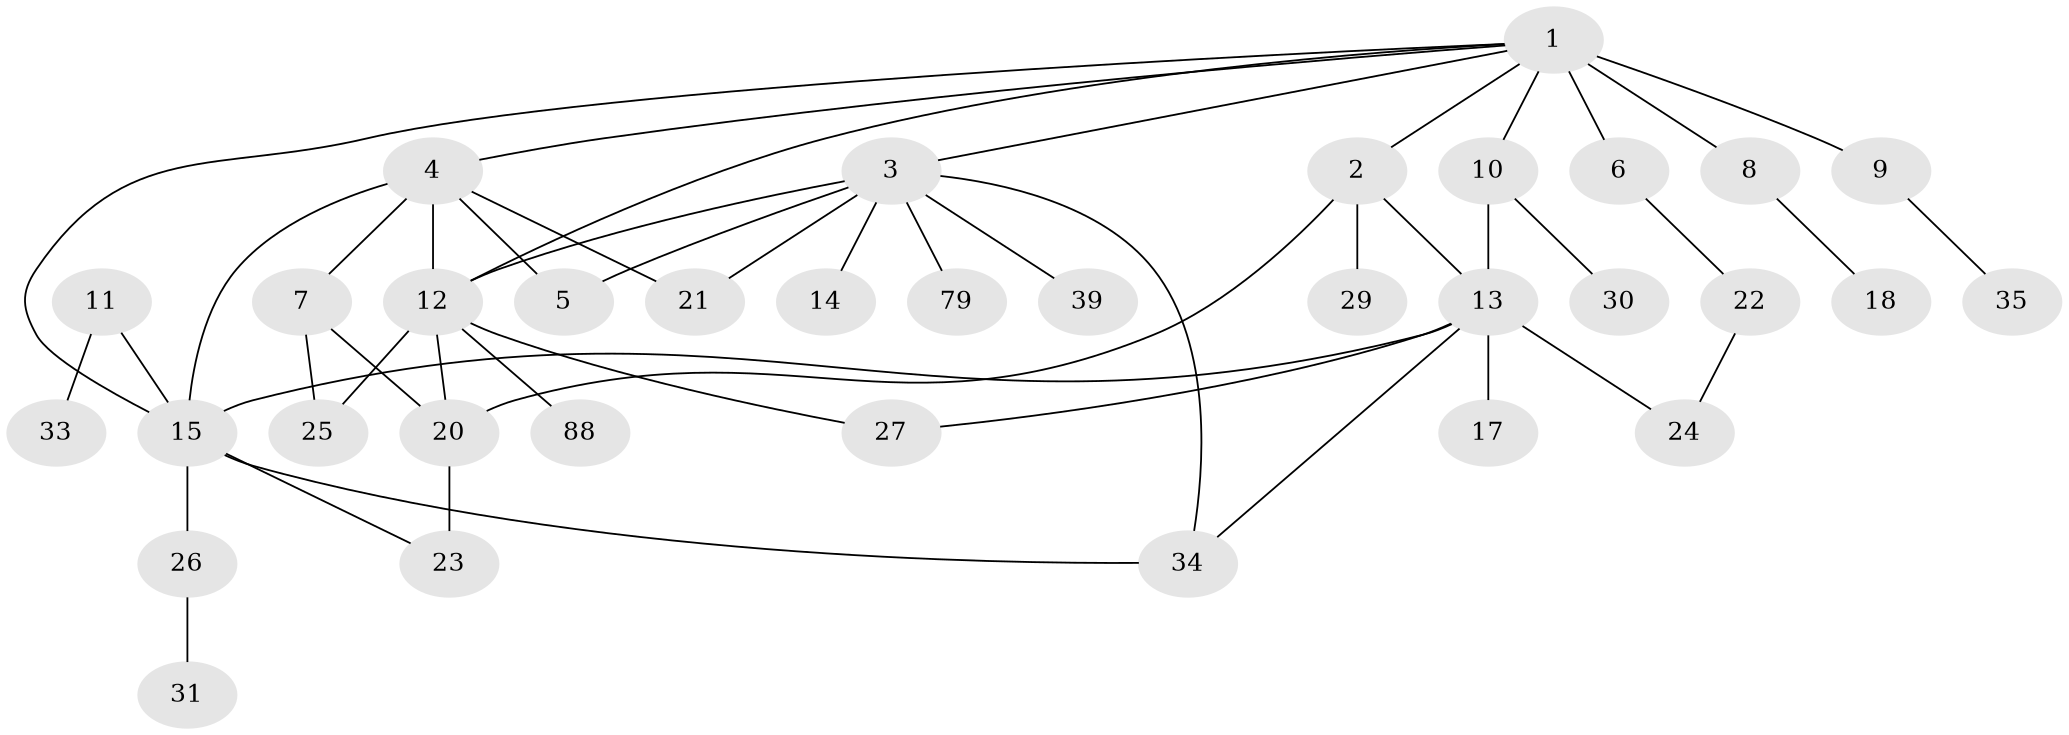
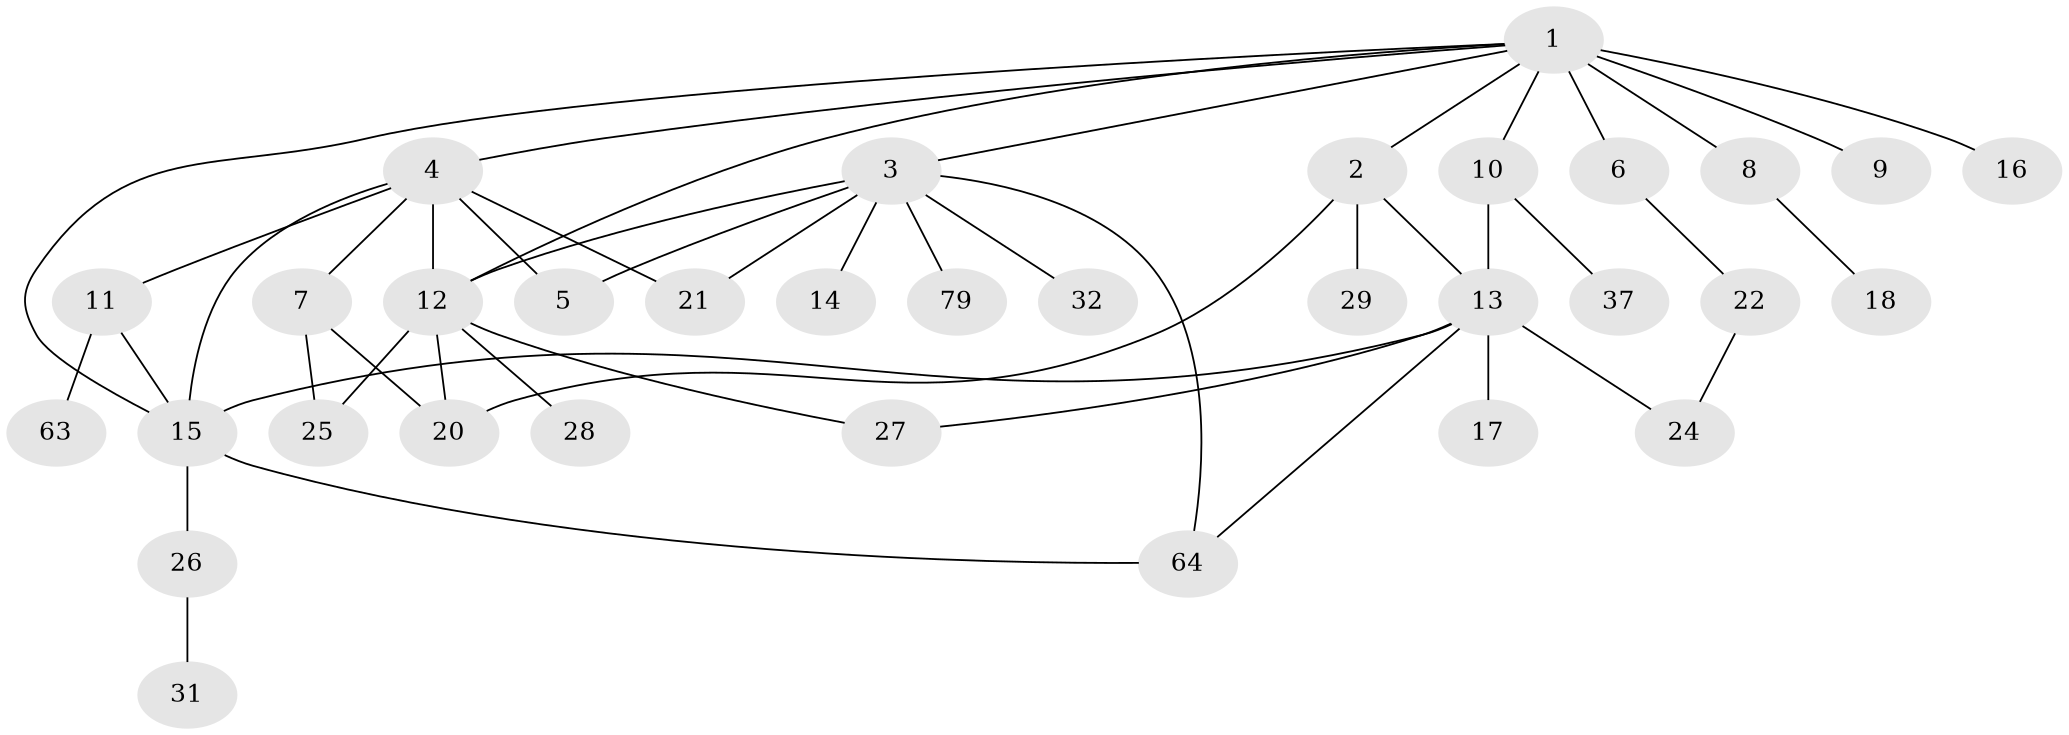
none -> (2012, 171)
none -> (248, 242)
(1088, 302) -> (1088, 302)
(1619, 302) -> (1619, 302)
(2012, 302) -> none
(56, 433) -> (56, 433)
(580, 433) -> (580, 433)
(449, 564) -> none
(1188, 564) -> (1188, 564)
